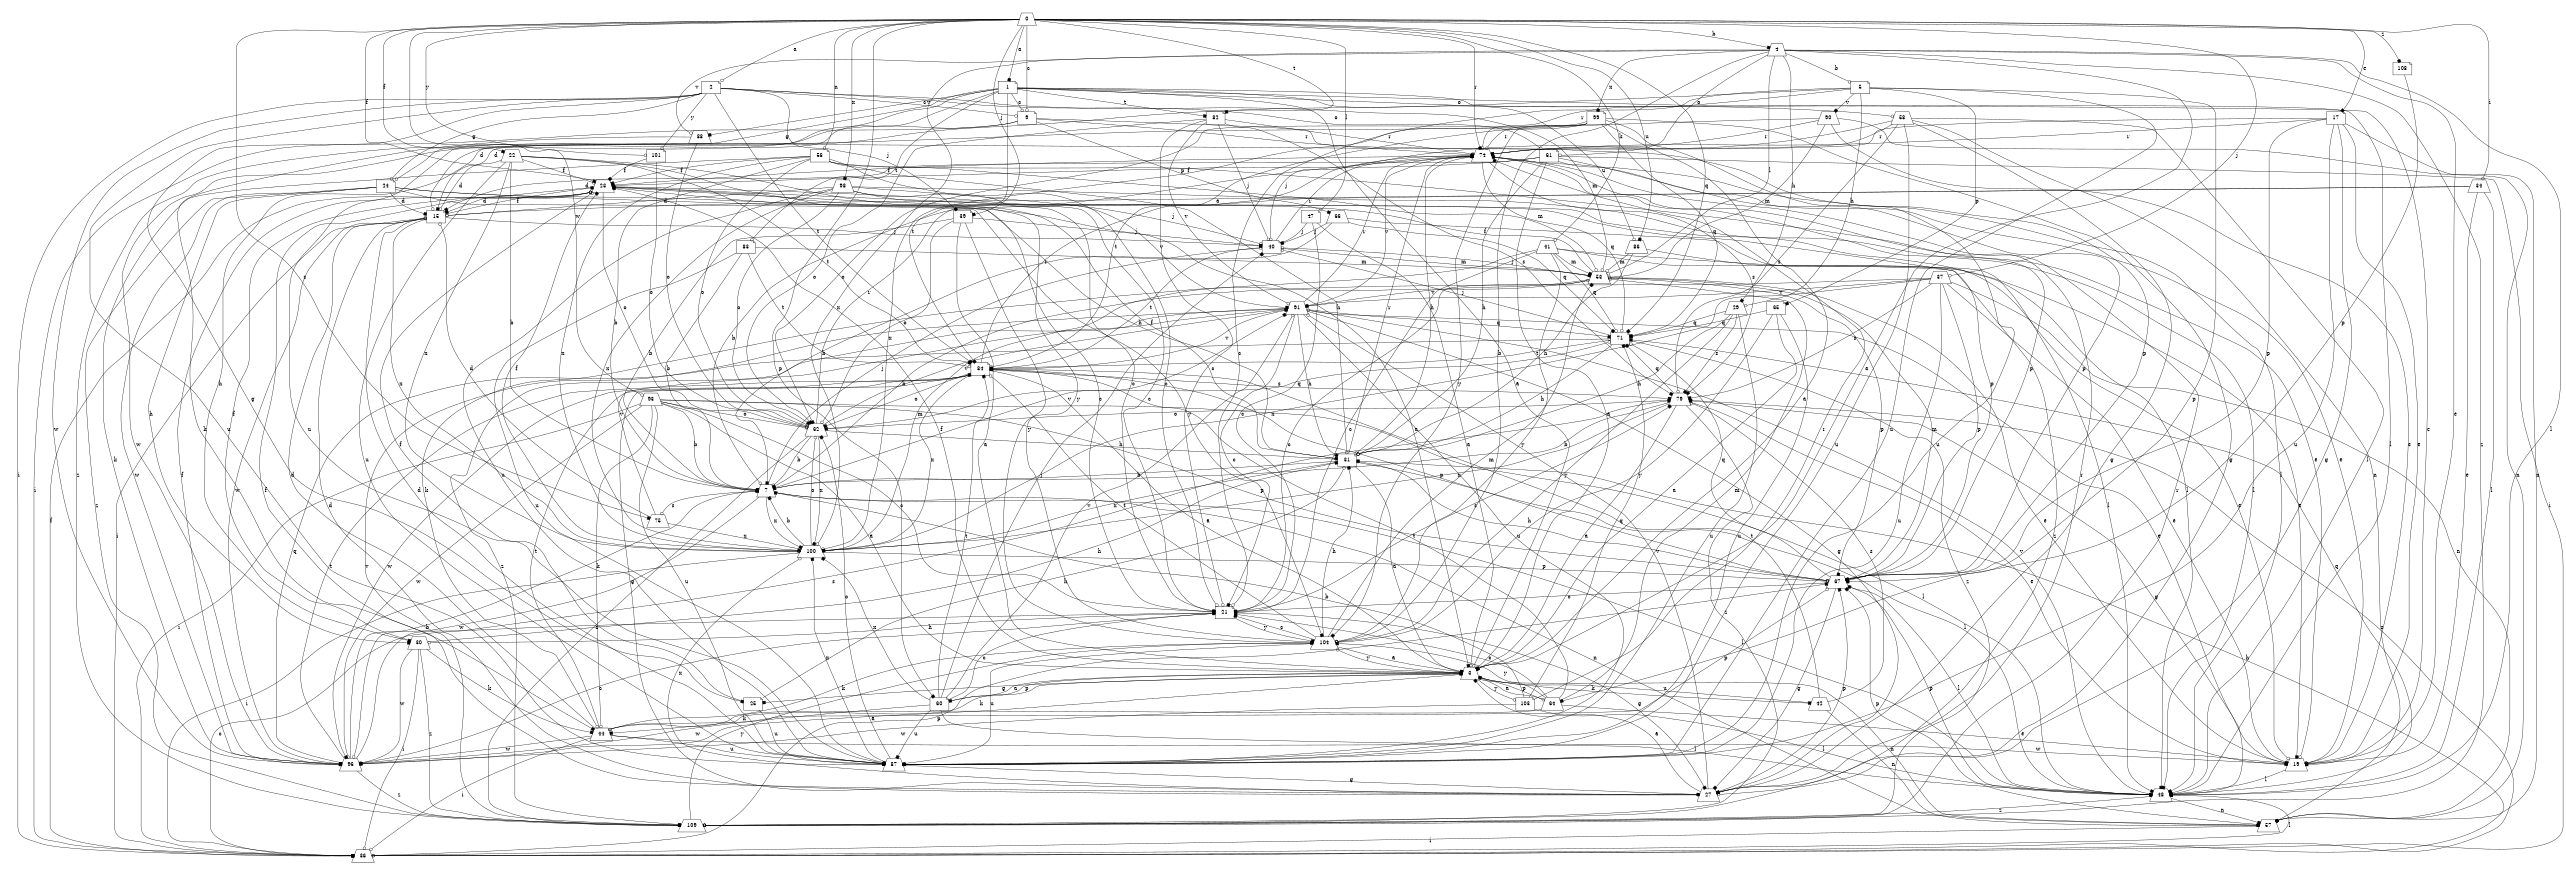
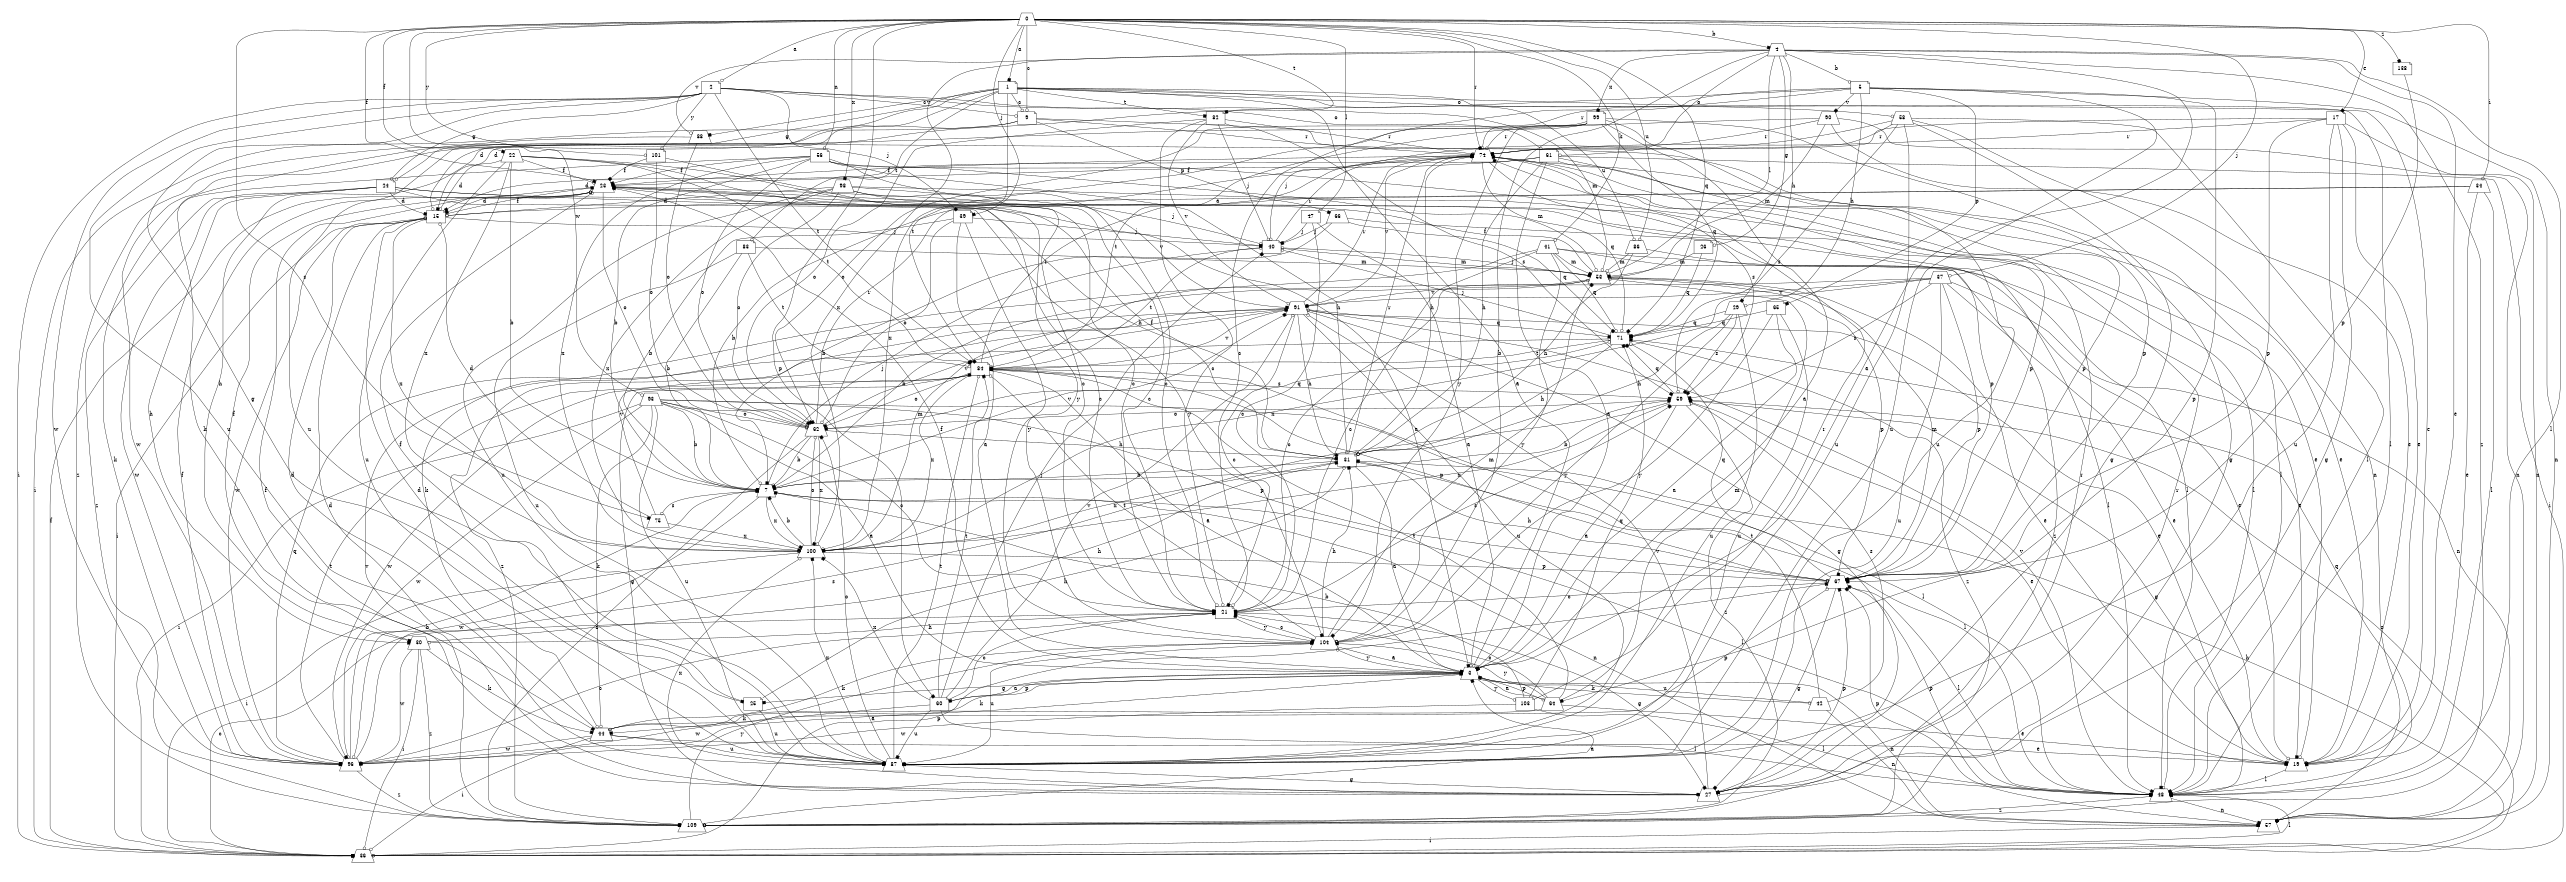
(1450, 33) -> (1450, 33)
(2402, 69) -> (2402, 69)
(1822, 239) -> (1822, 239)
none -> (1703, 247)
none -> (1042, 266)
none -> (2547, 282)
(1680, 399) -> (1680, 399)
(611, 404) -> (937, 581)
(532, 467) -> none
(1643, 695) -> (1643, 695)
(1612, 718) -> (1222, 779)
(2038, 750) -> (2038, 750)
